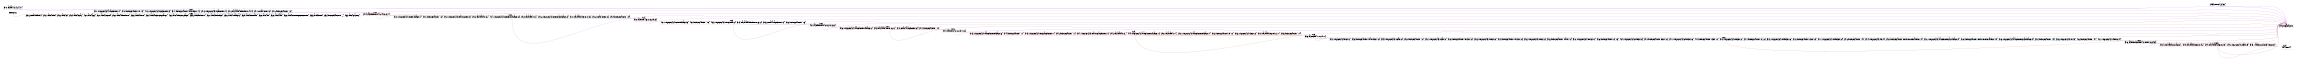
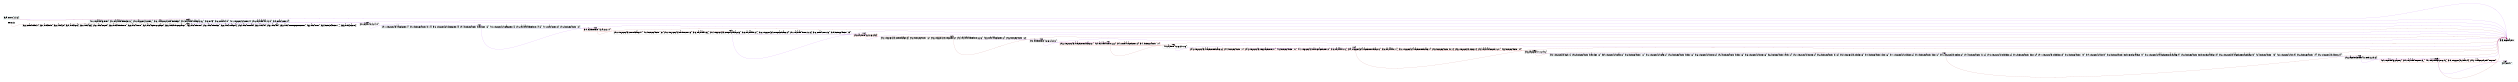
none -> (189, 22)
